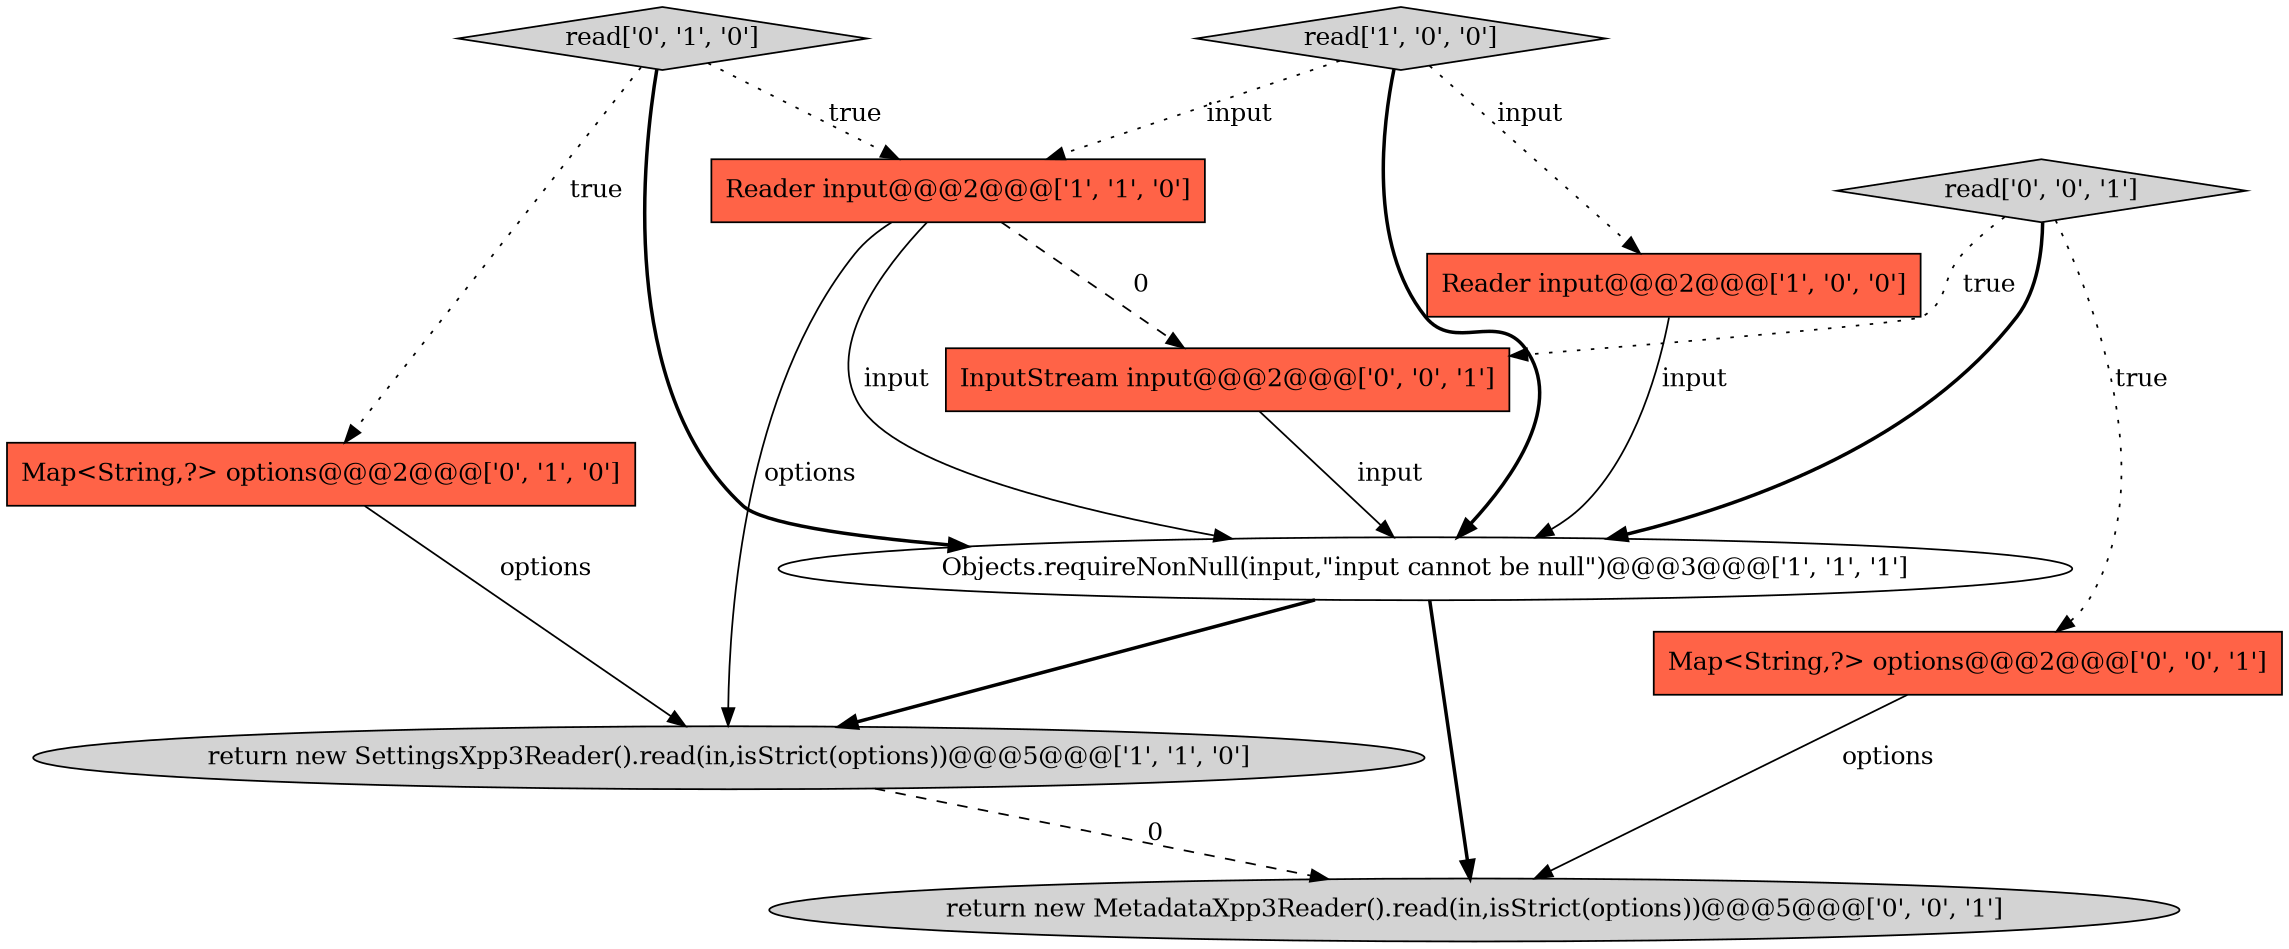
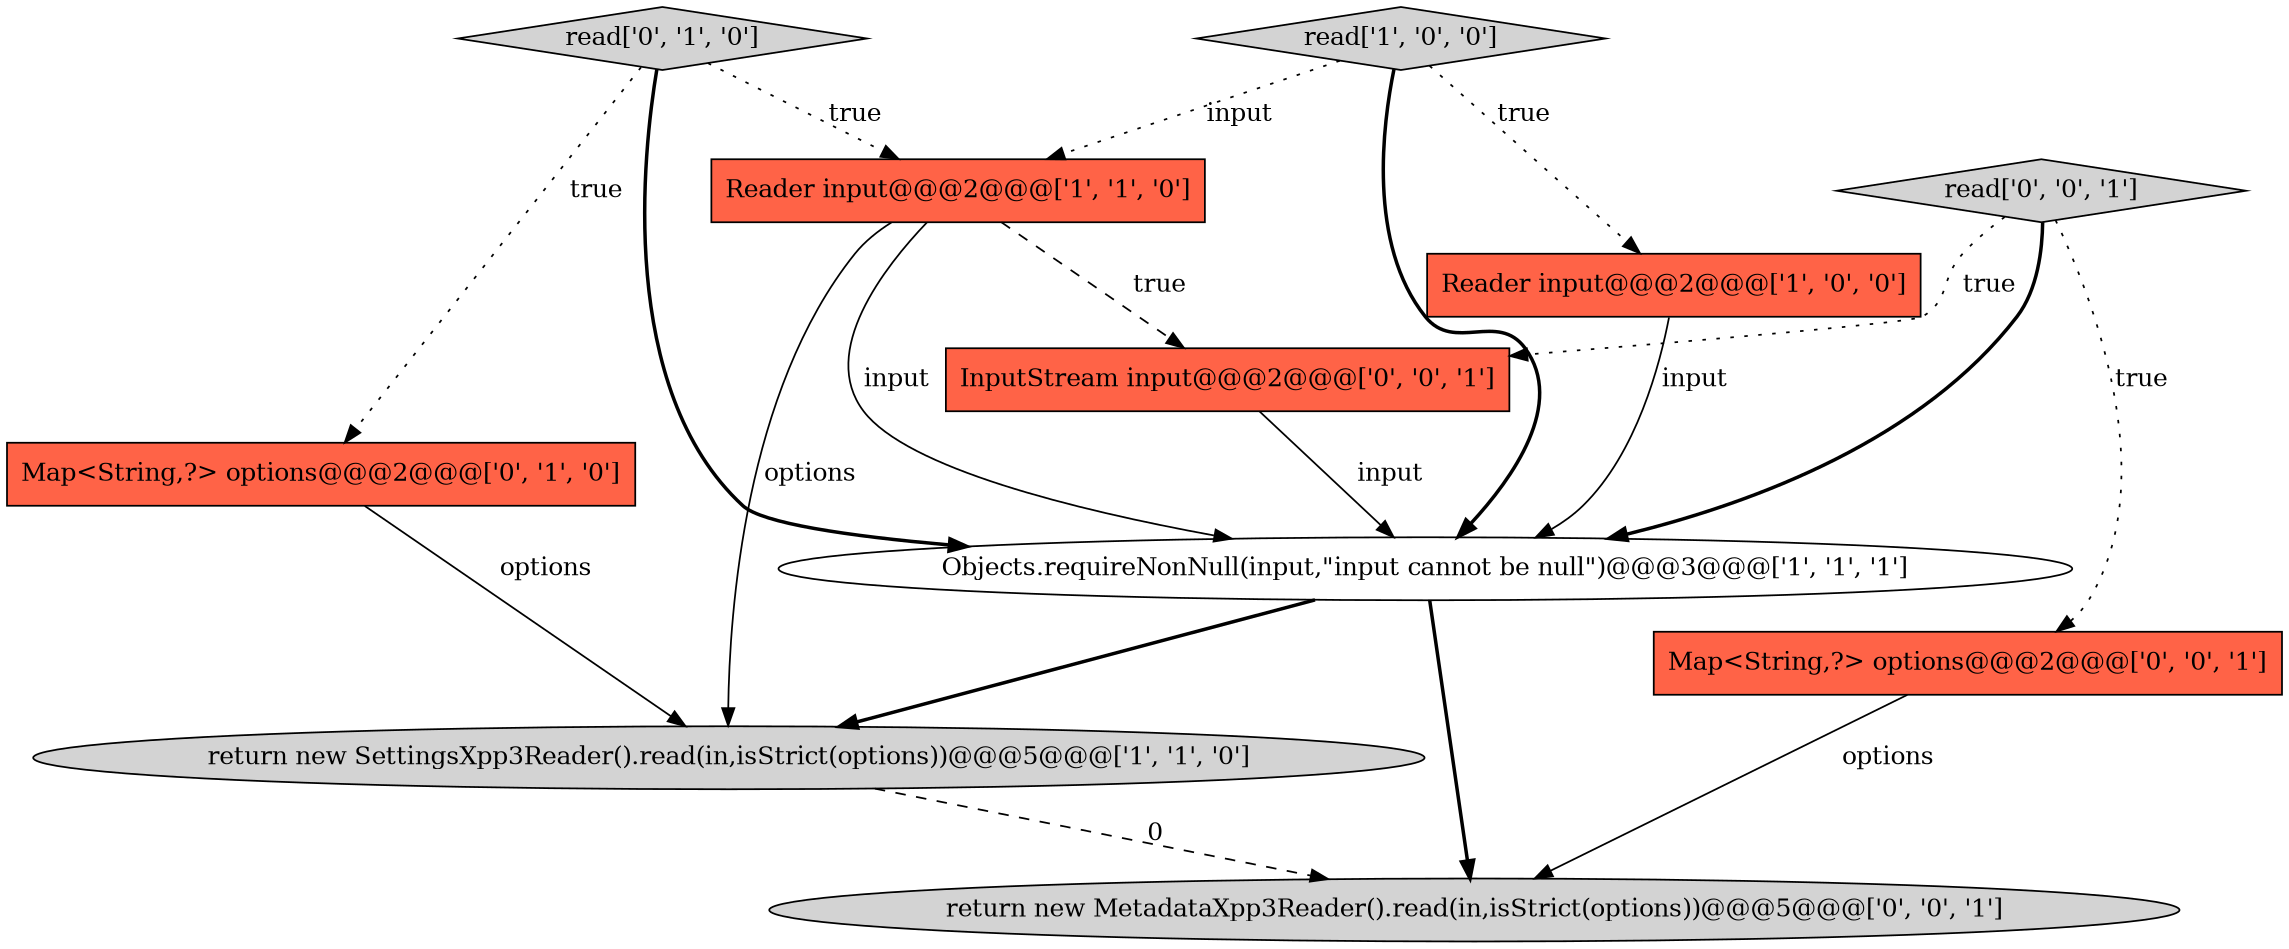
(1530, 115) -> (1524, 115)
(1142, 285) -> (1160, 285)
